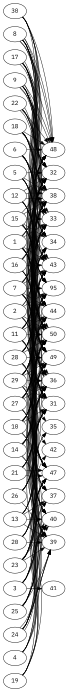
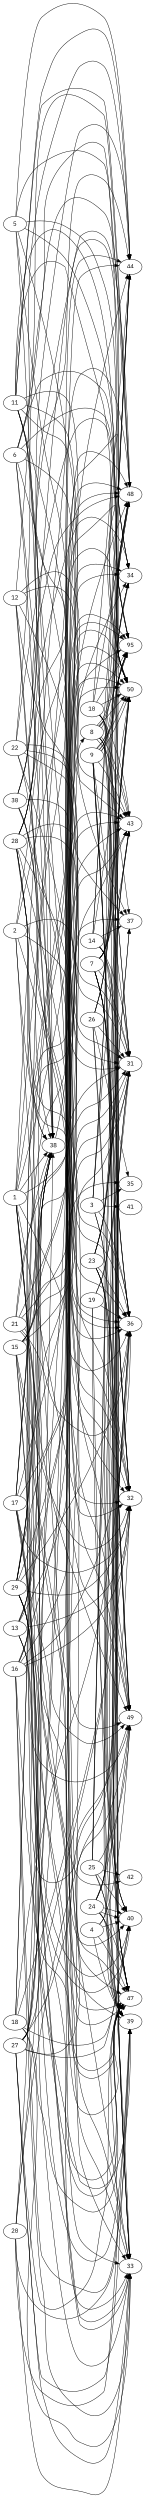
(34, 113) -> (68, 940)
(34, 182) -> none
(34, 275) -> (69, 1257)
